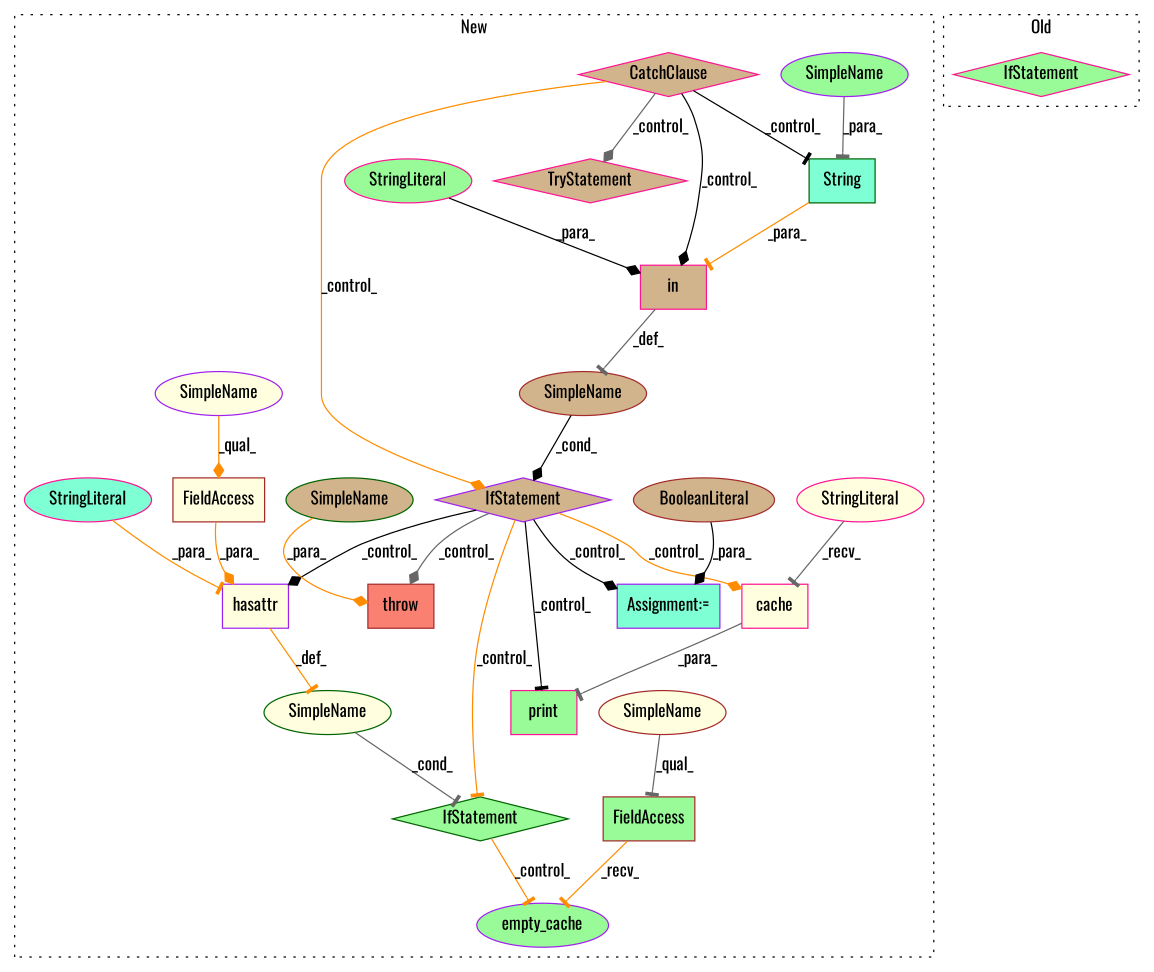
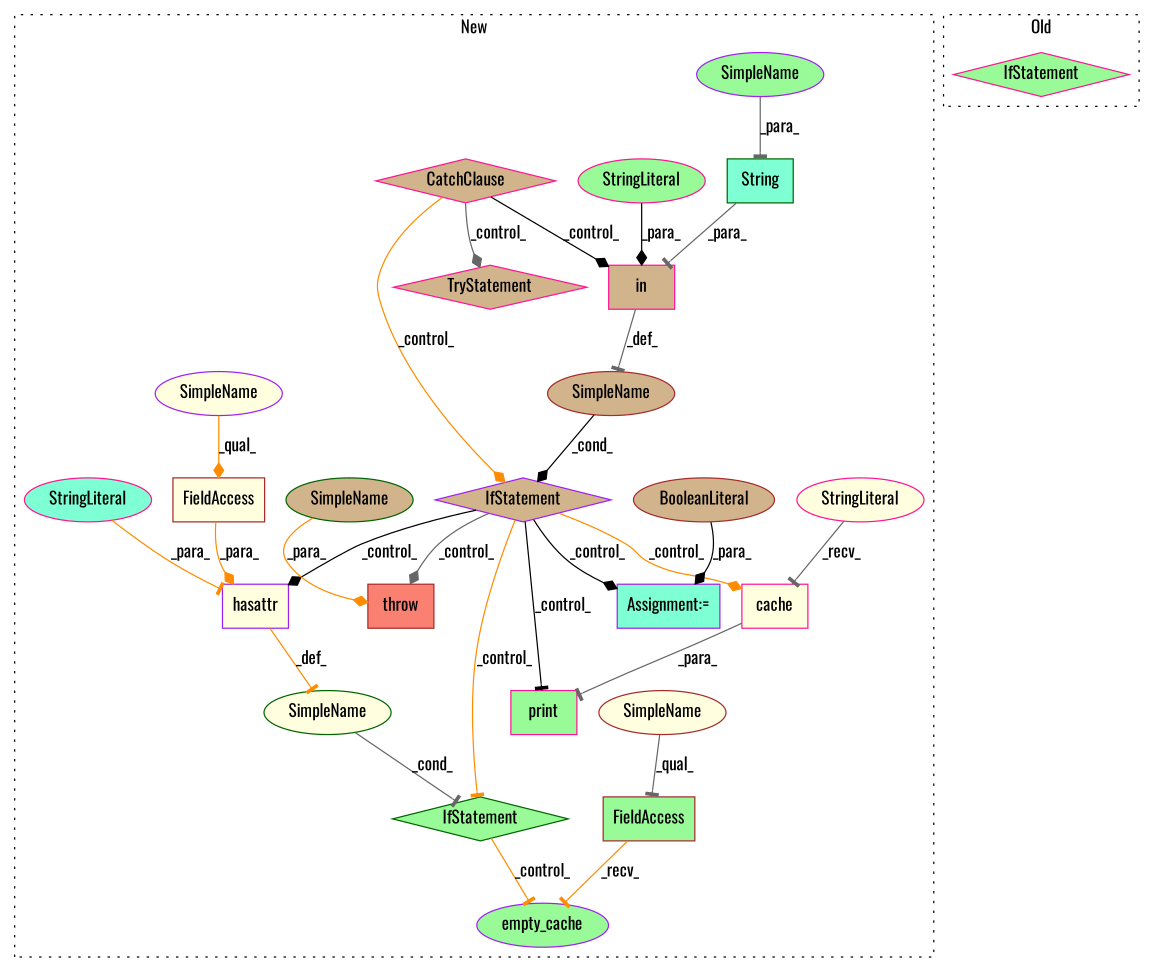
(749, 124) -> none
(760, 232) -> (703, 232)
